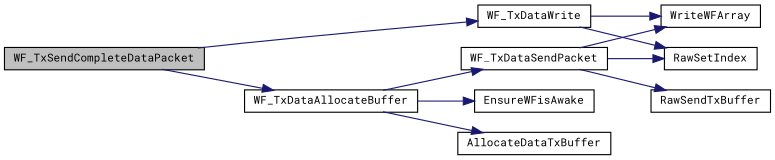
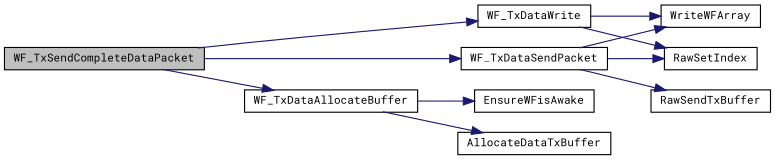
(427, 81) -> (327, 59)
